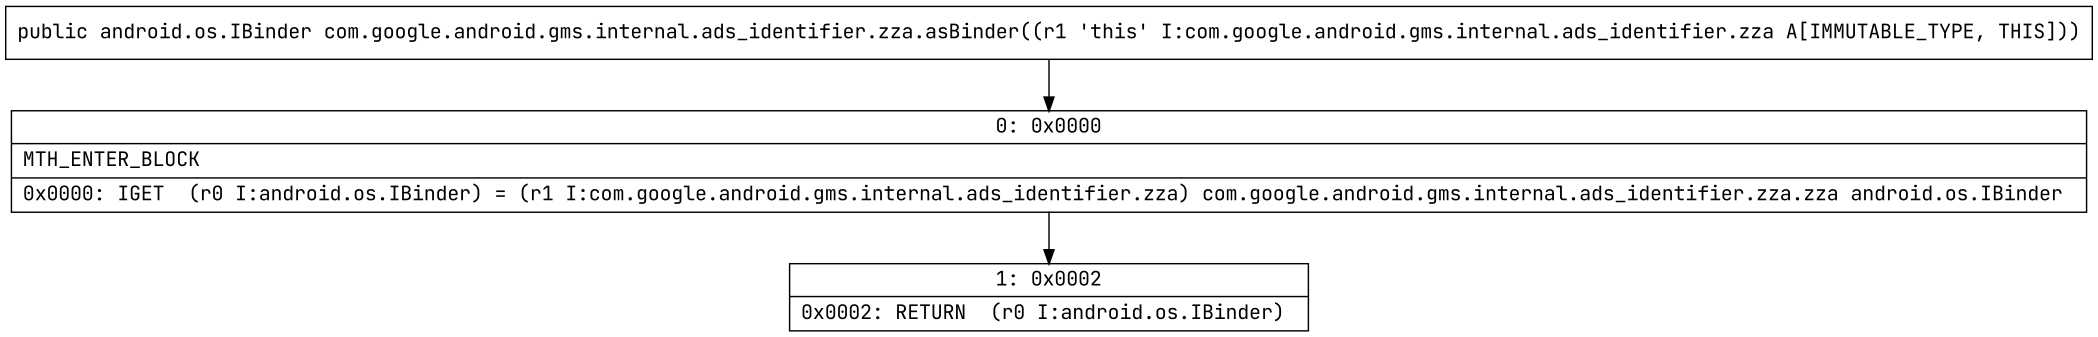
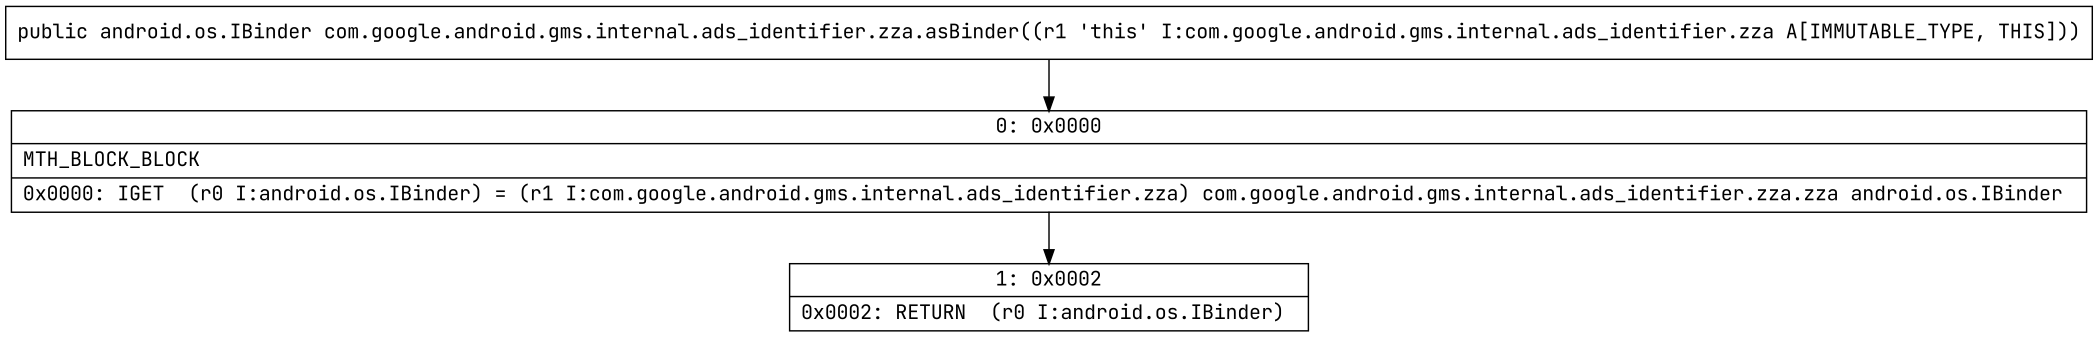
(111, 160) -> (111, 160)
